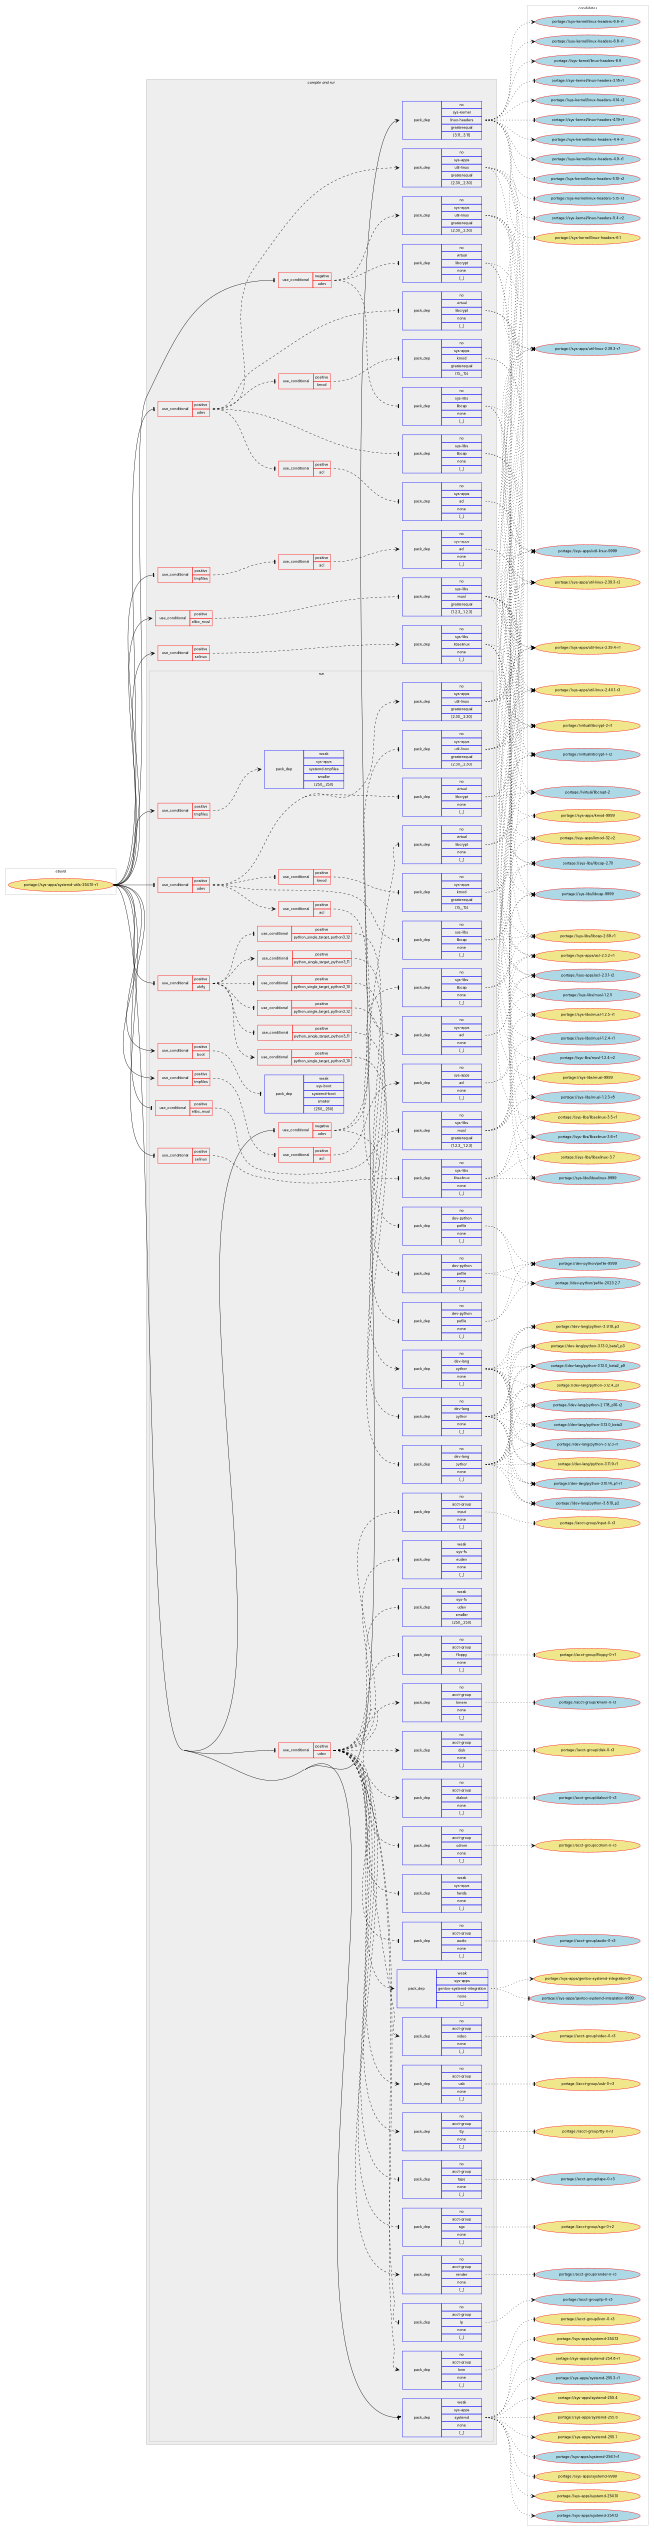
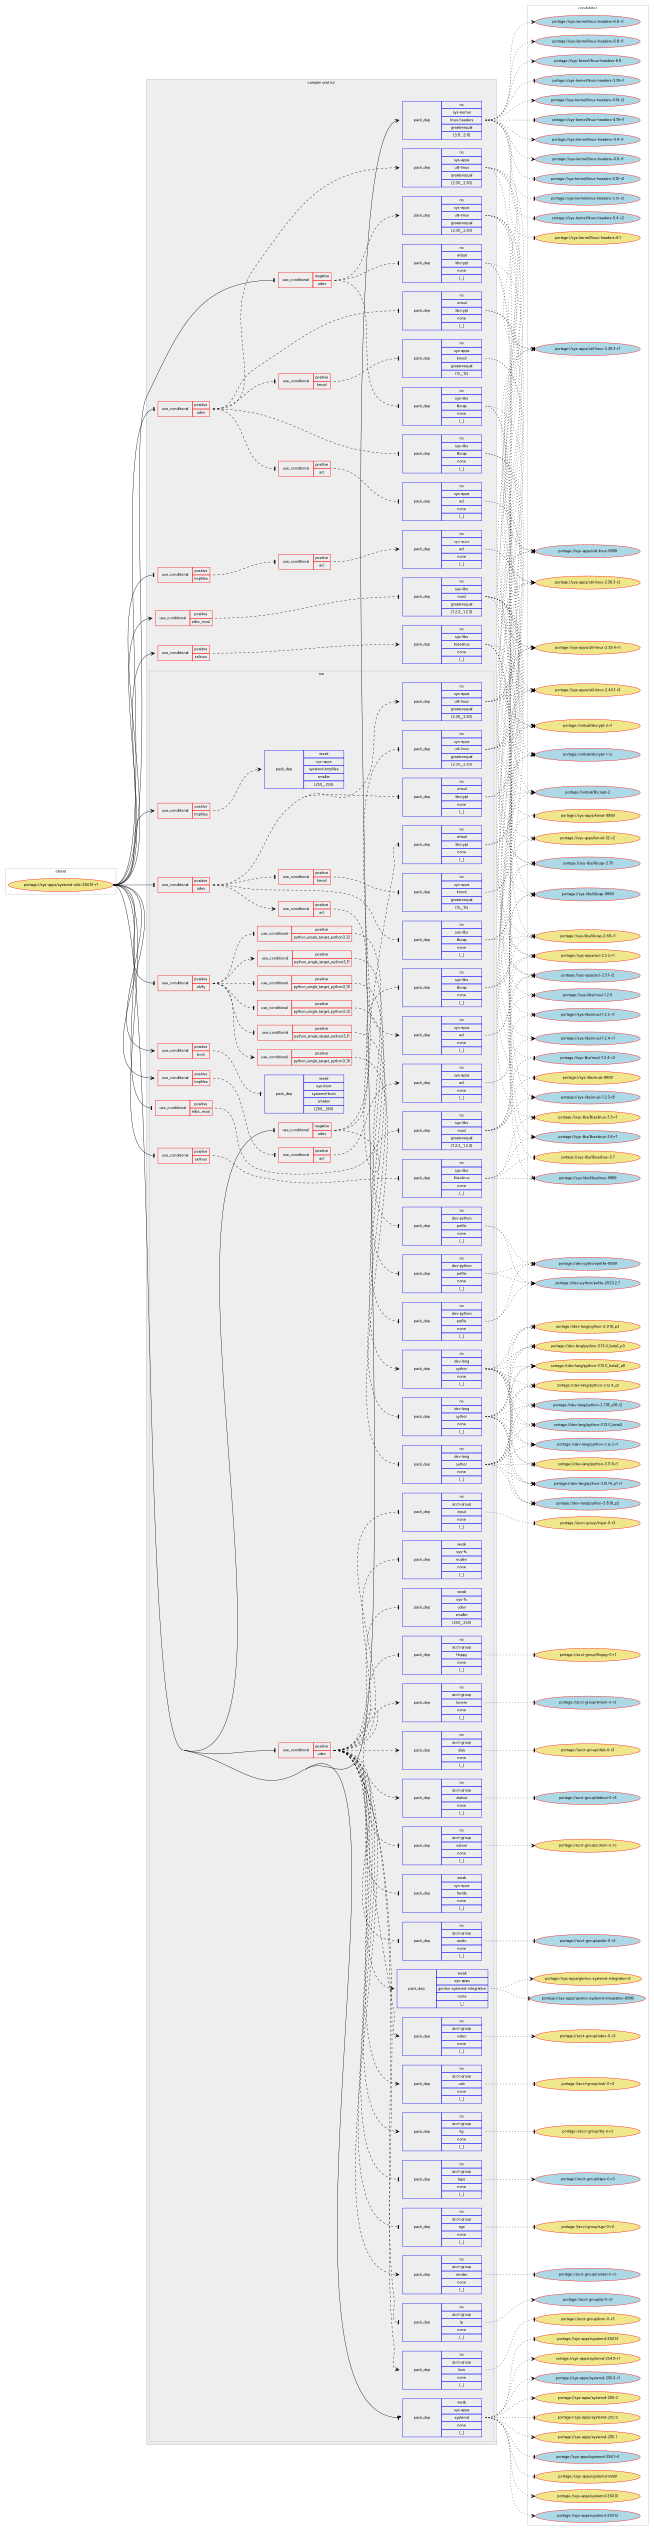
(588, 1015) -> (588, 1015)
(588, 1366) -> (588, 1366)
(588, 2398) -> (588, 2398)
